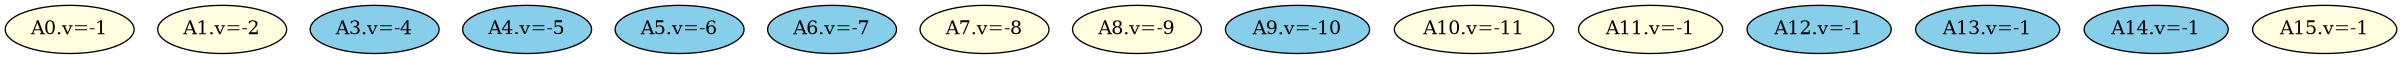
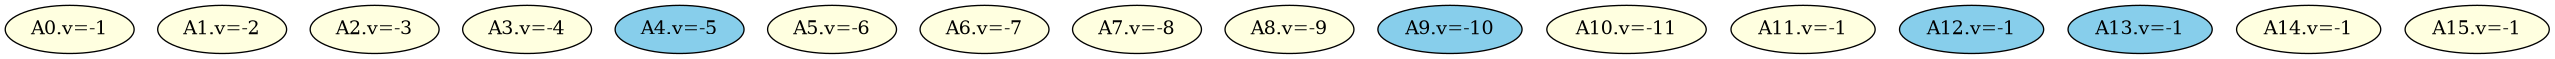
none -> (375, 29)
(375, 29) -> (527, 29)
(680, 29) -> (832, 29)
(832, 29) -> (985, 29)
(2156, 29) -> (2309, 29)
